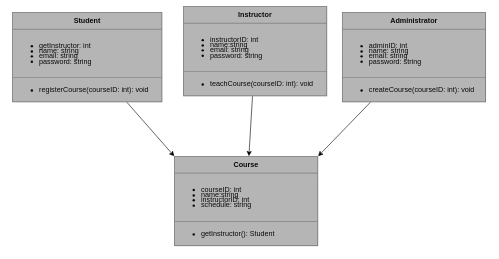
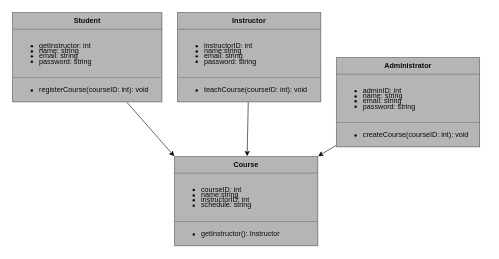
(255, 51) -> (249, 57)
(414, 57) -> (408, 102)
(221, 182) -> (227, 182)
